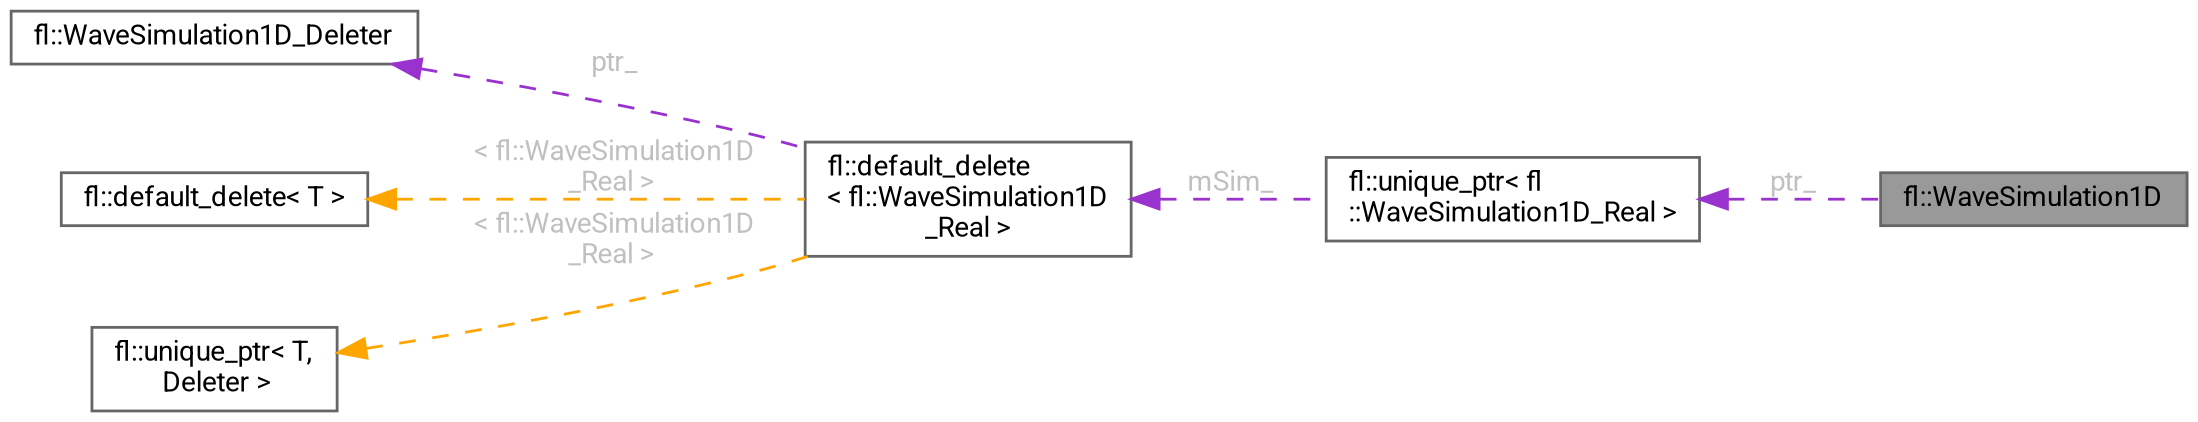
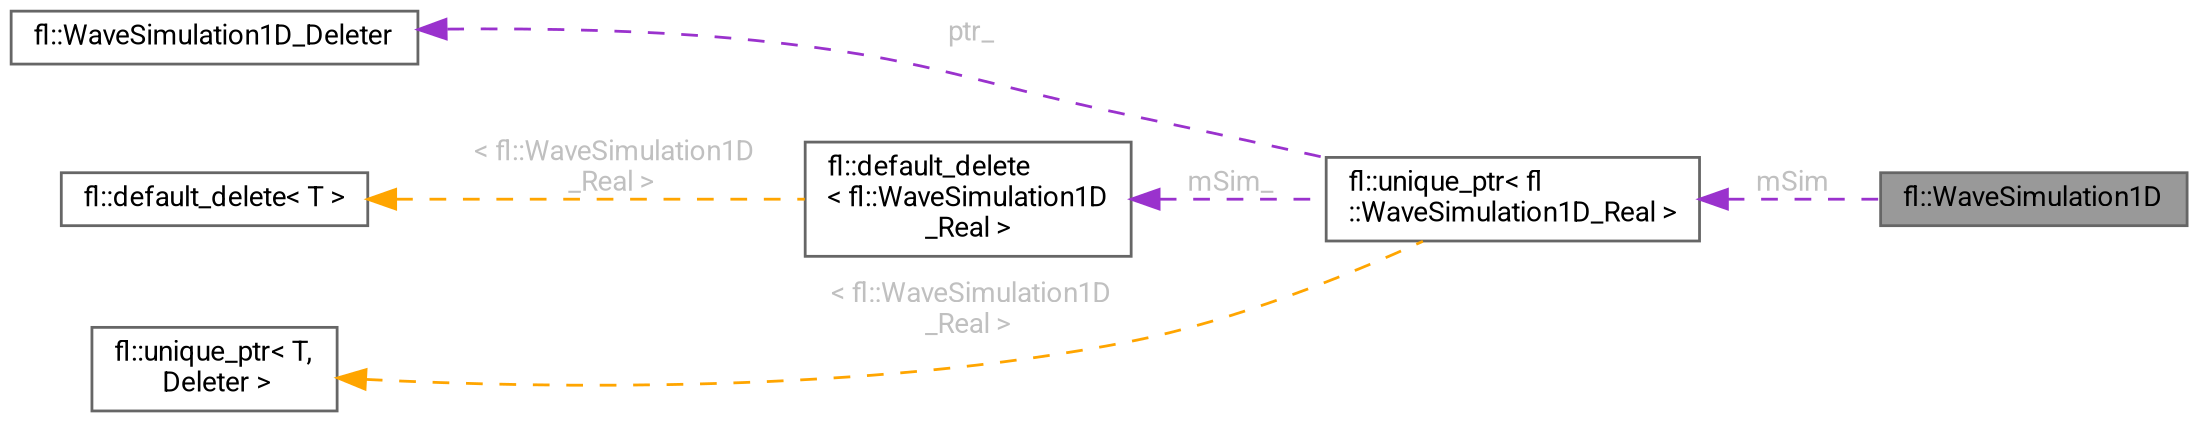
(614, 104) -> (891, 60)
(1790, 184) -> (1790, 184)
(588, 309) -> (904, 372)
